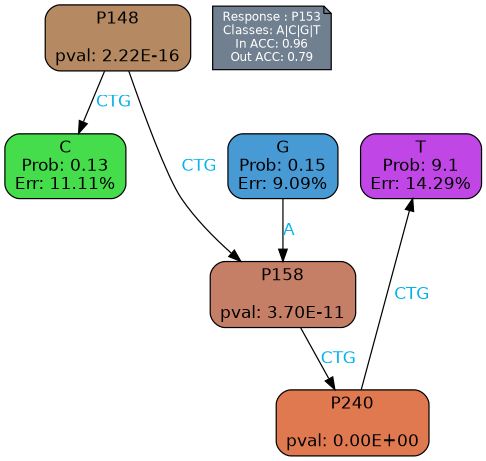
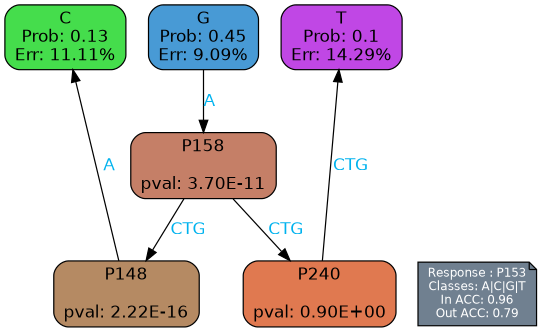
(114, 102) -> (109, 166)
(283, 166) -> (204, 37)
(421, 166) -> (342, 37)
(167, 170) -> (168, 224)
(353, 423) -> (320, 294)
